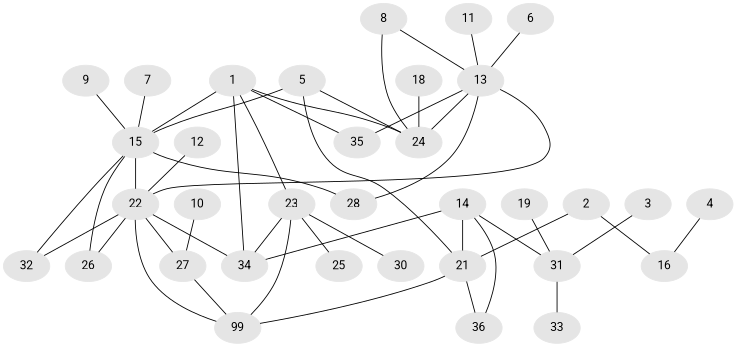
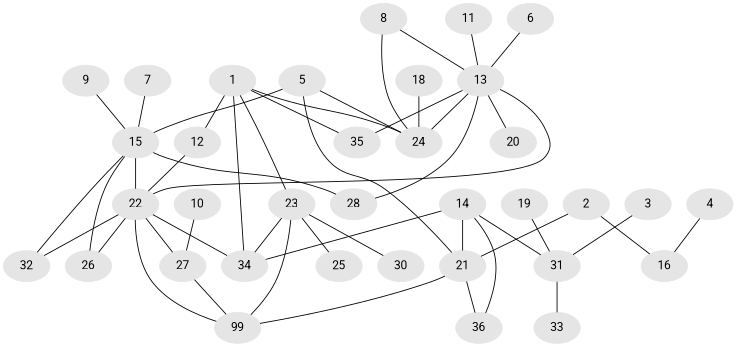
(184, 112) -> (212, 117)
none -> (513, 142)
